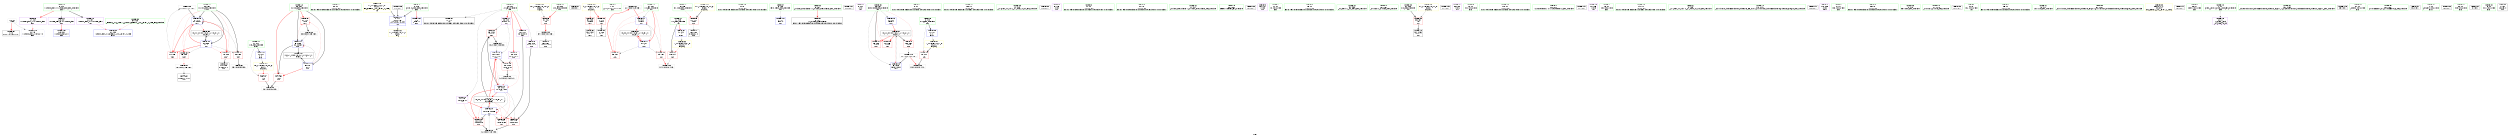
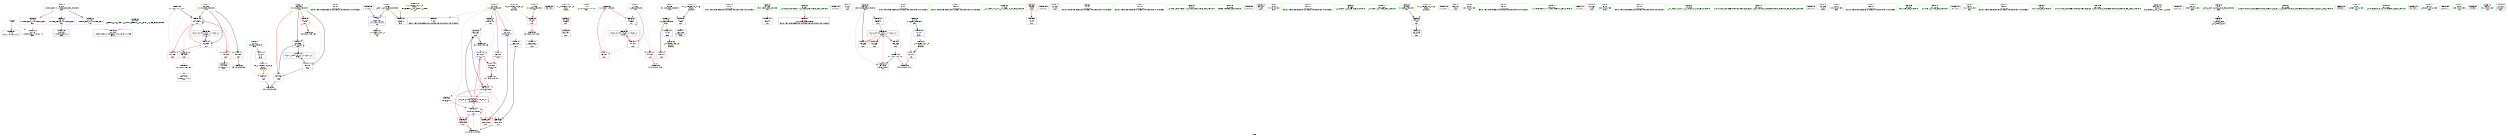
(510, 10) -> (494, 10)
(392, 13) -> (400, 14)
(596, 14) -> none
